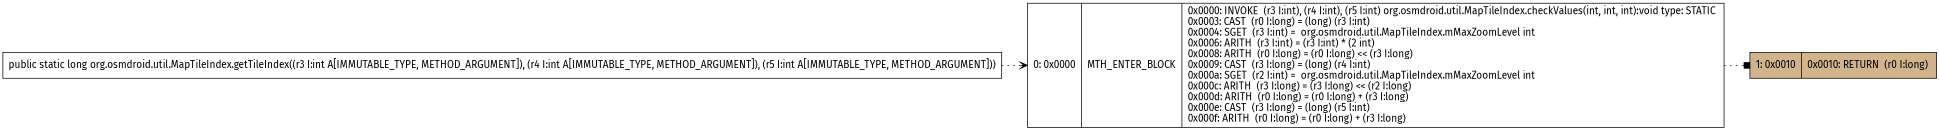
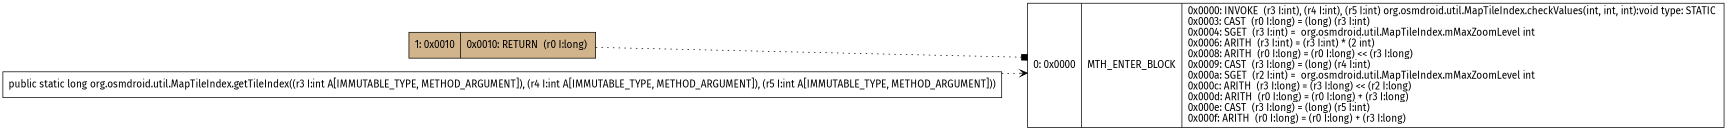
(1733, 65) -> (808, 52)
